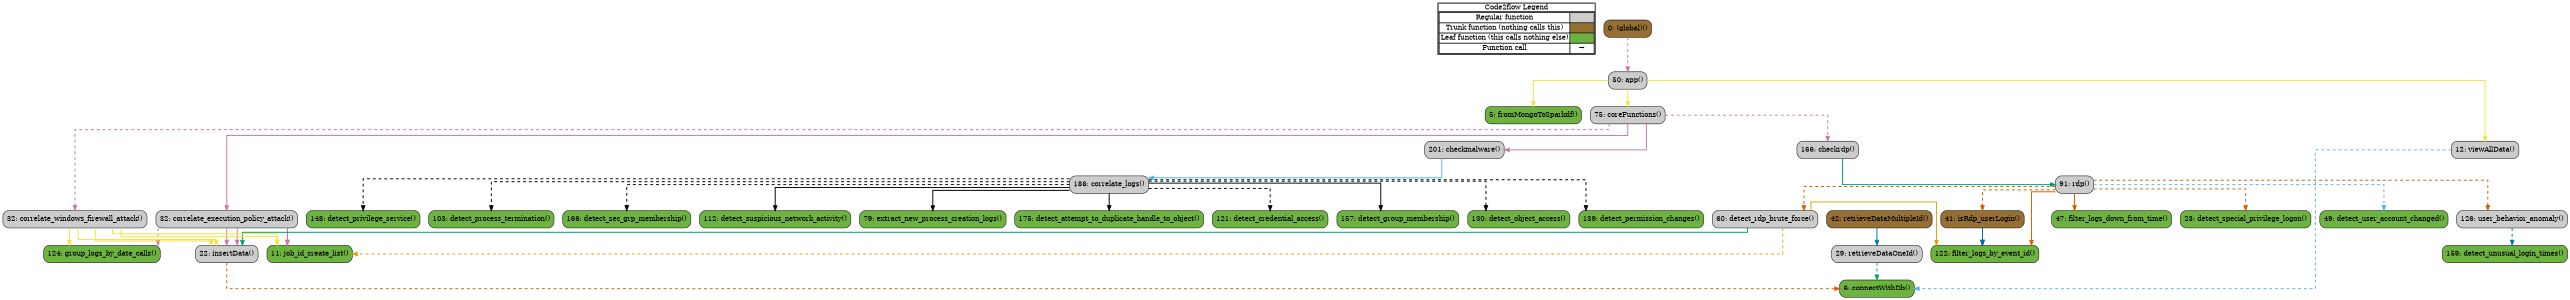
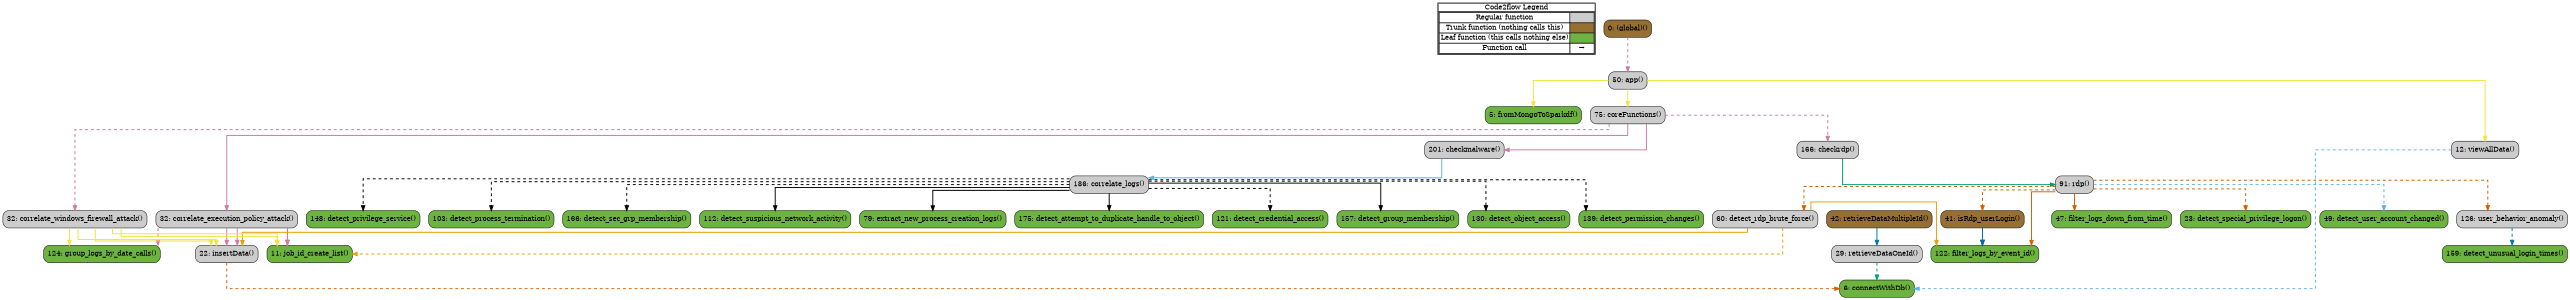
(993, 232) -> (993, 232)
